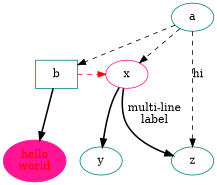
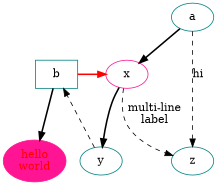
(130, 43) -> (81, 121)
(163, 43) -> (163, 43)
(88, 74) -> (88, 74)
(130, 130) -> (130, 130)
